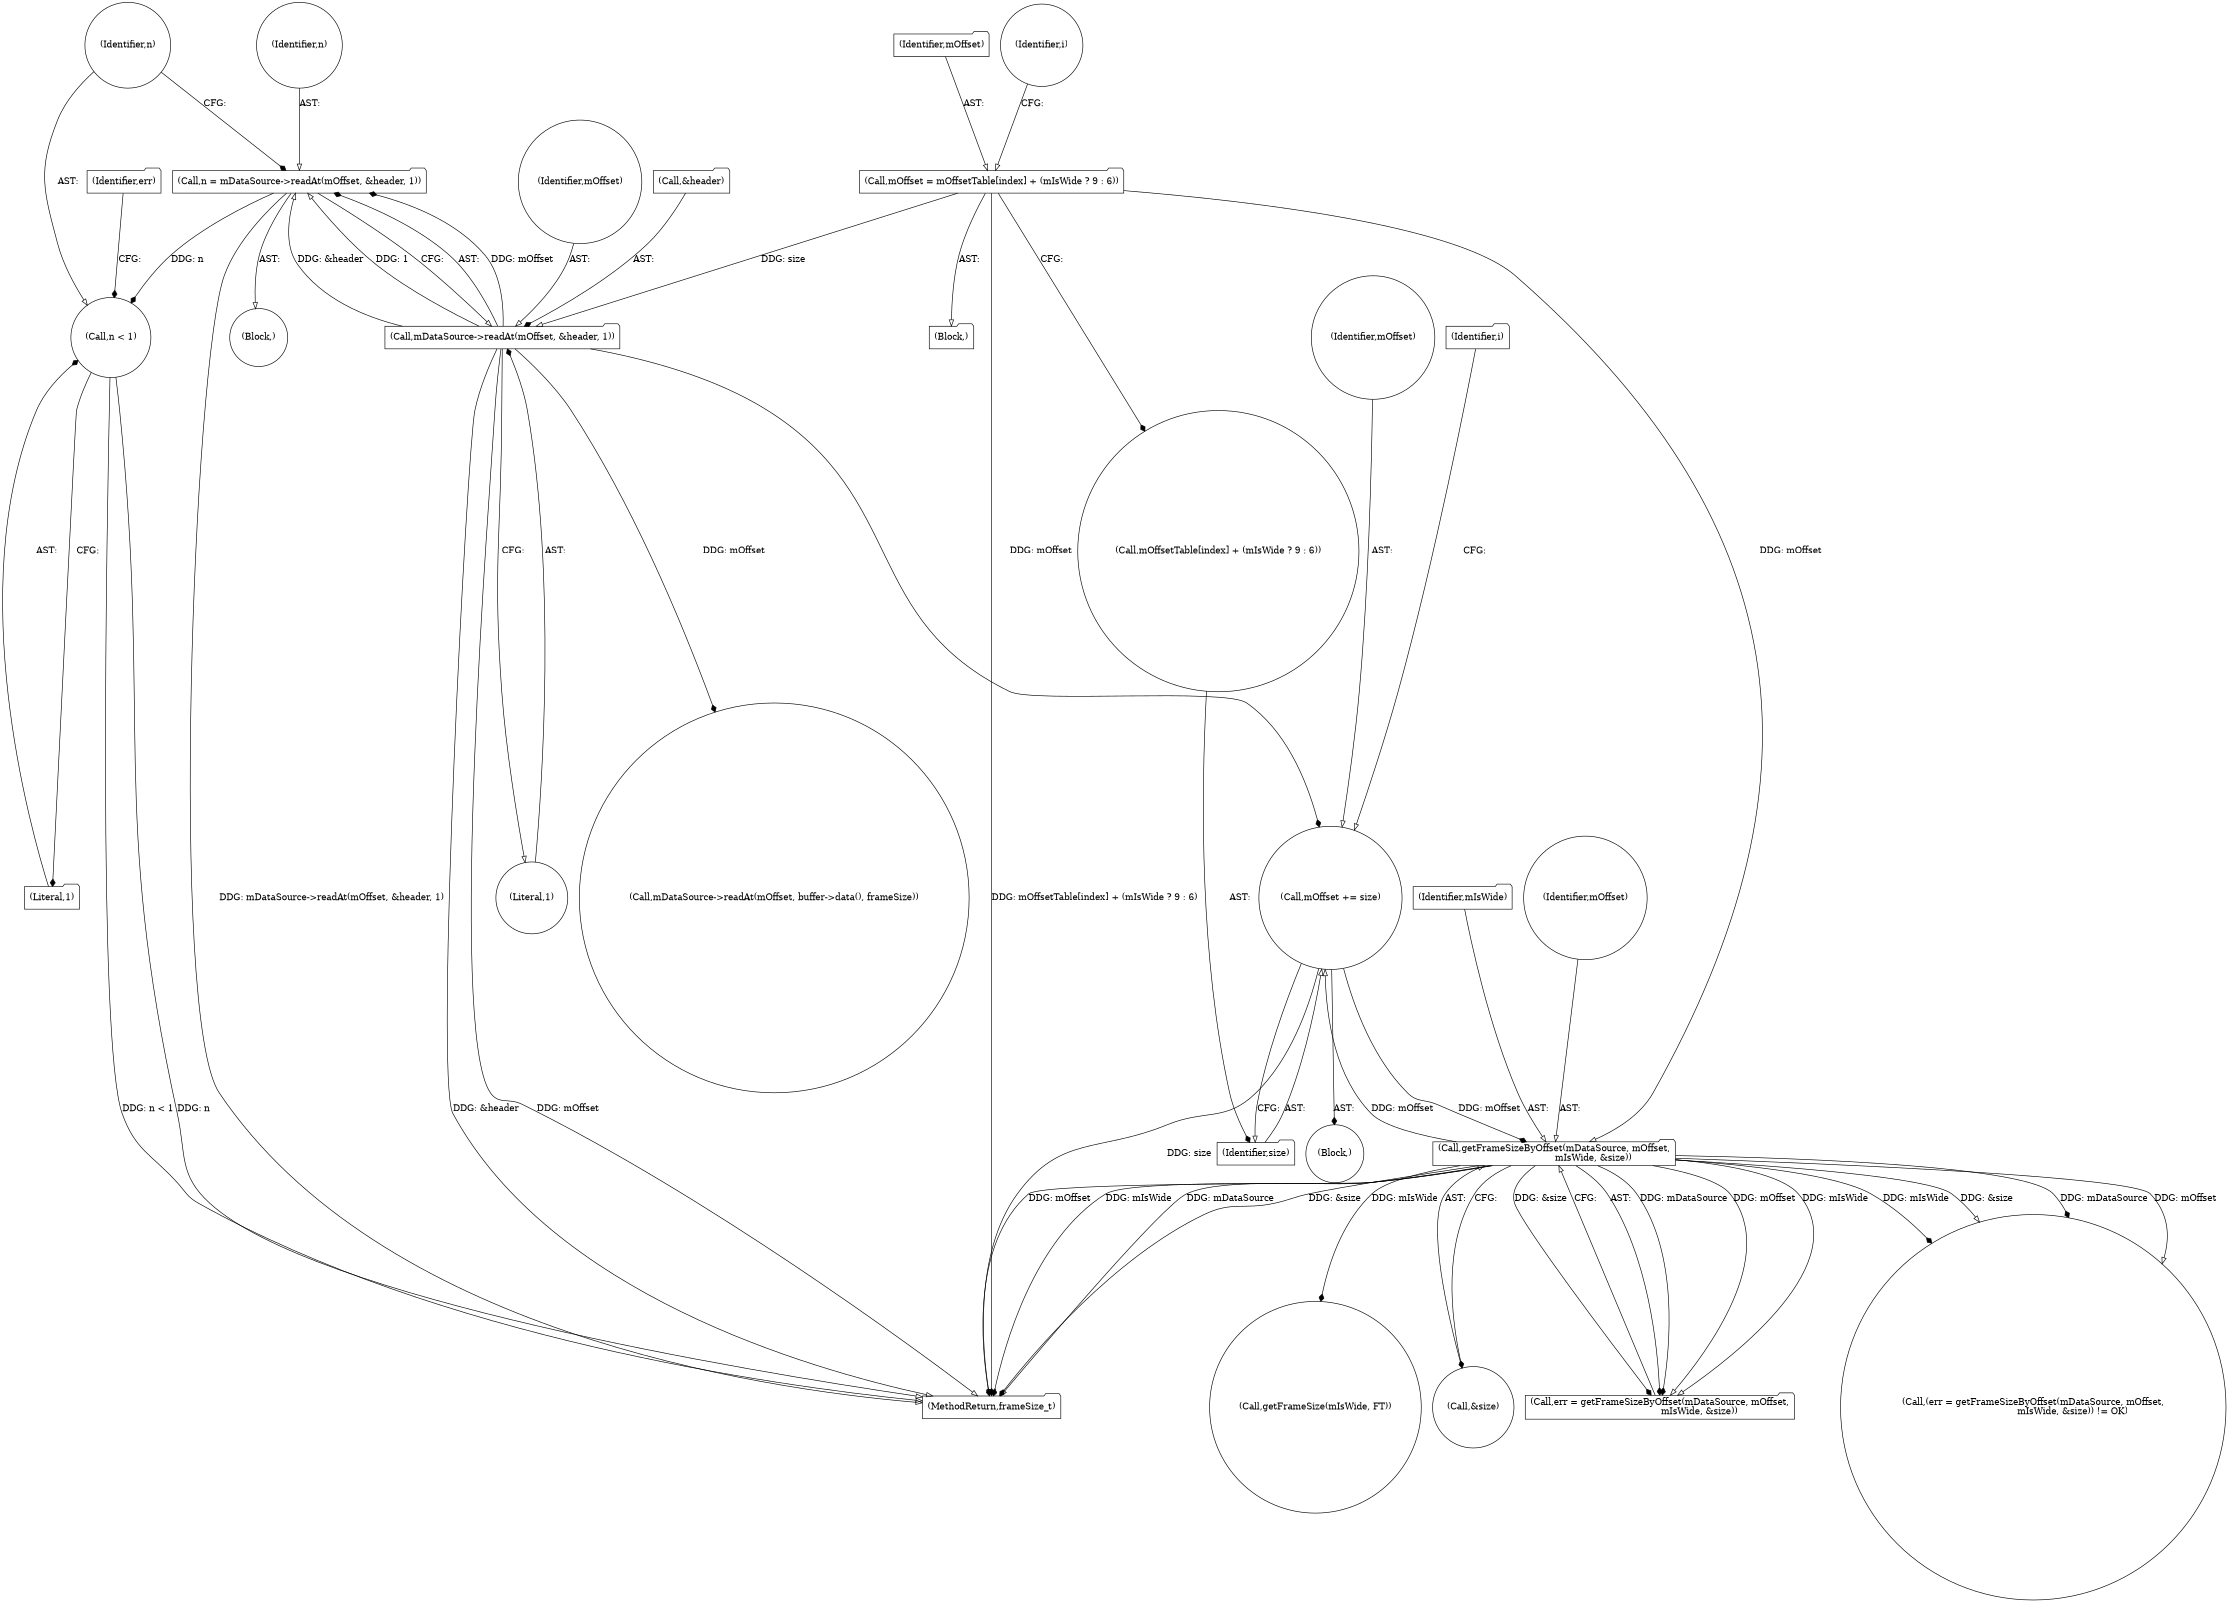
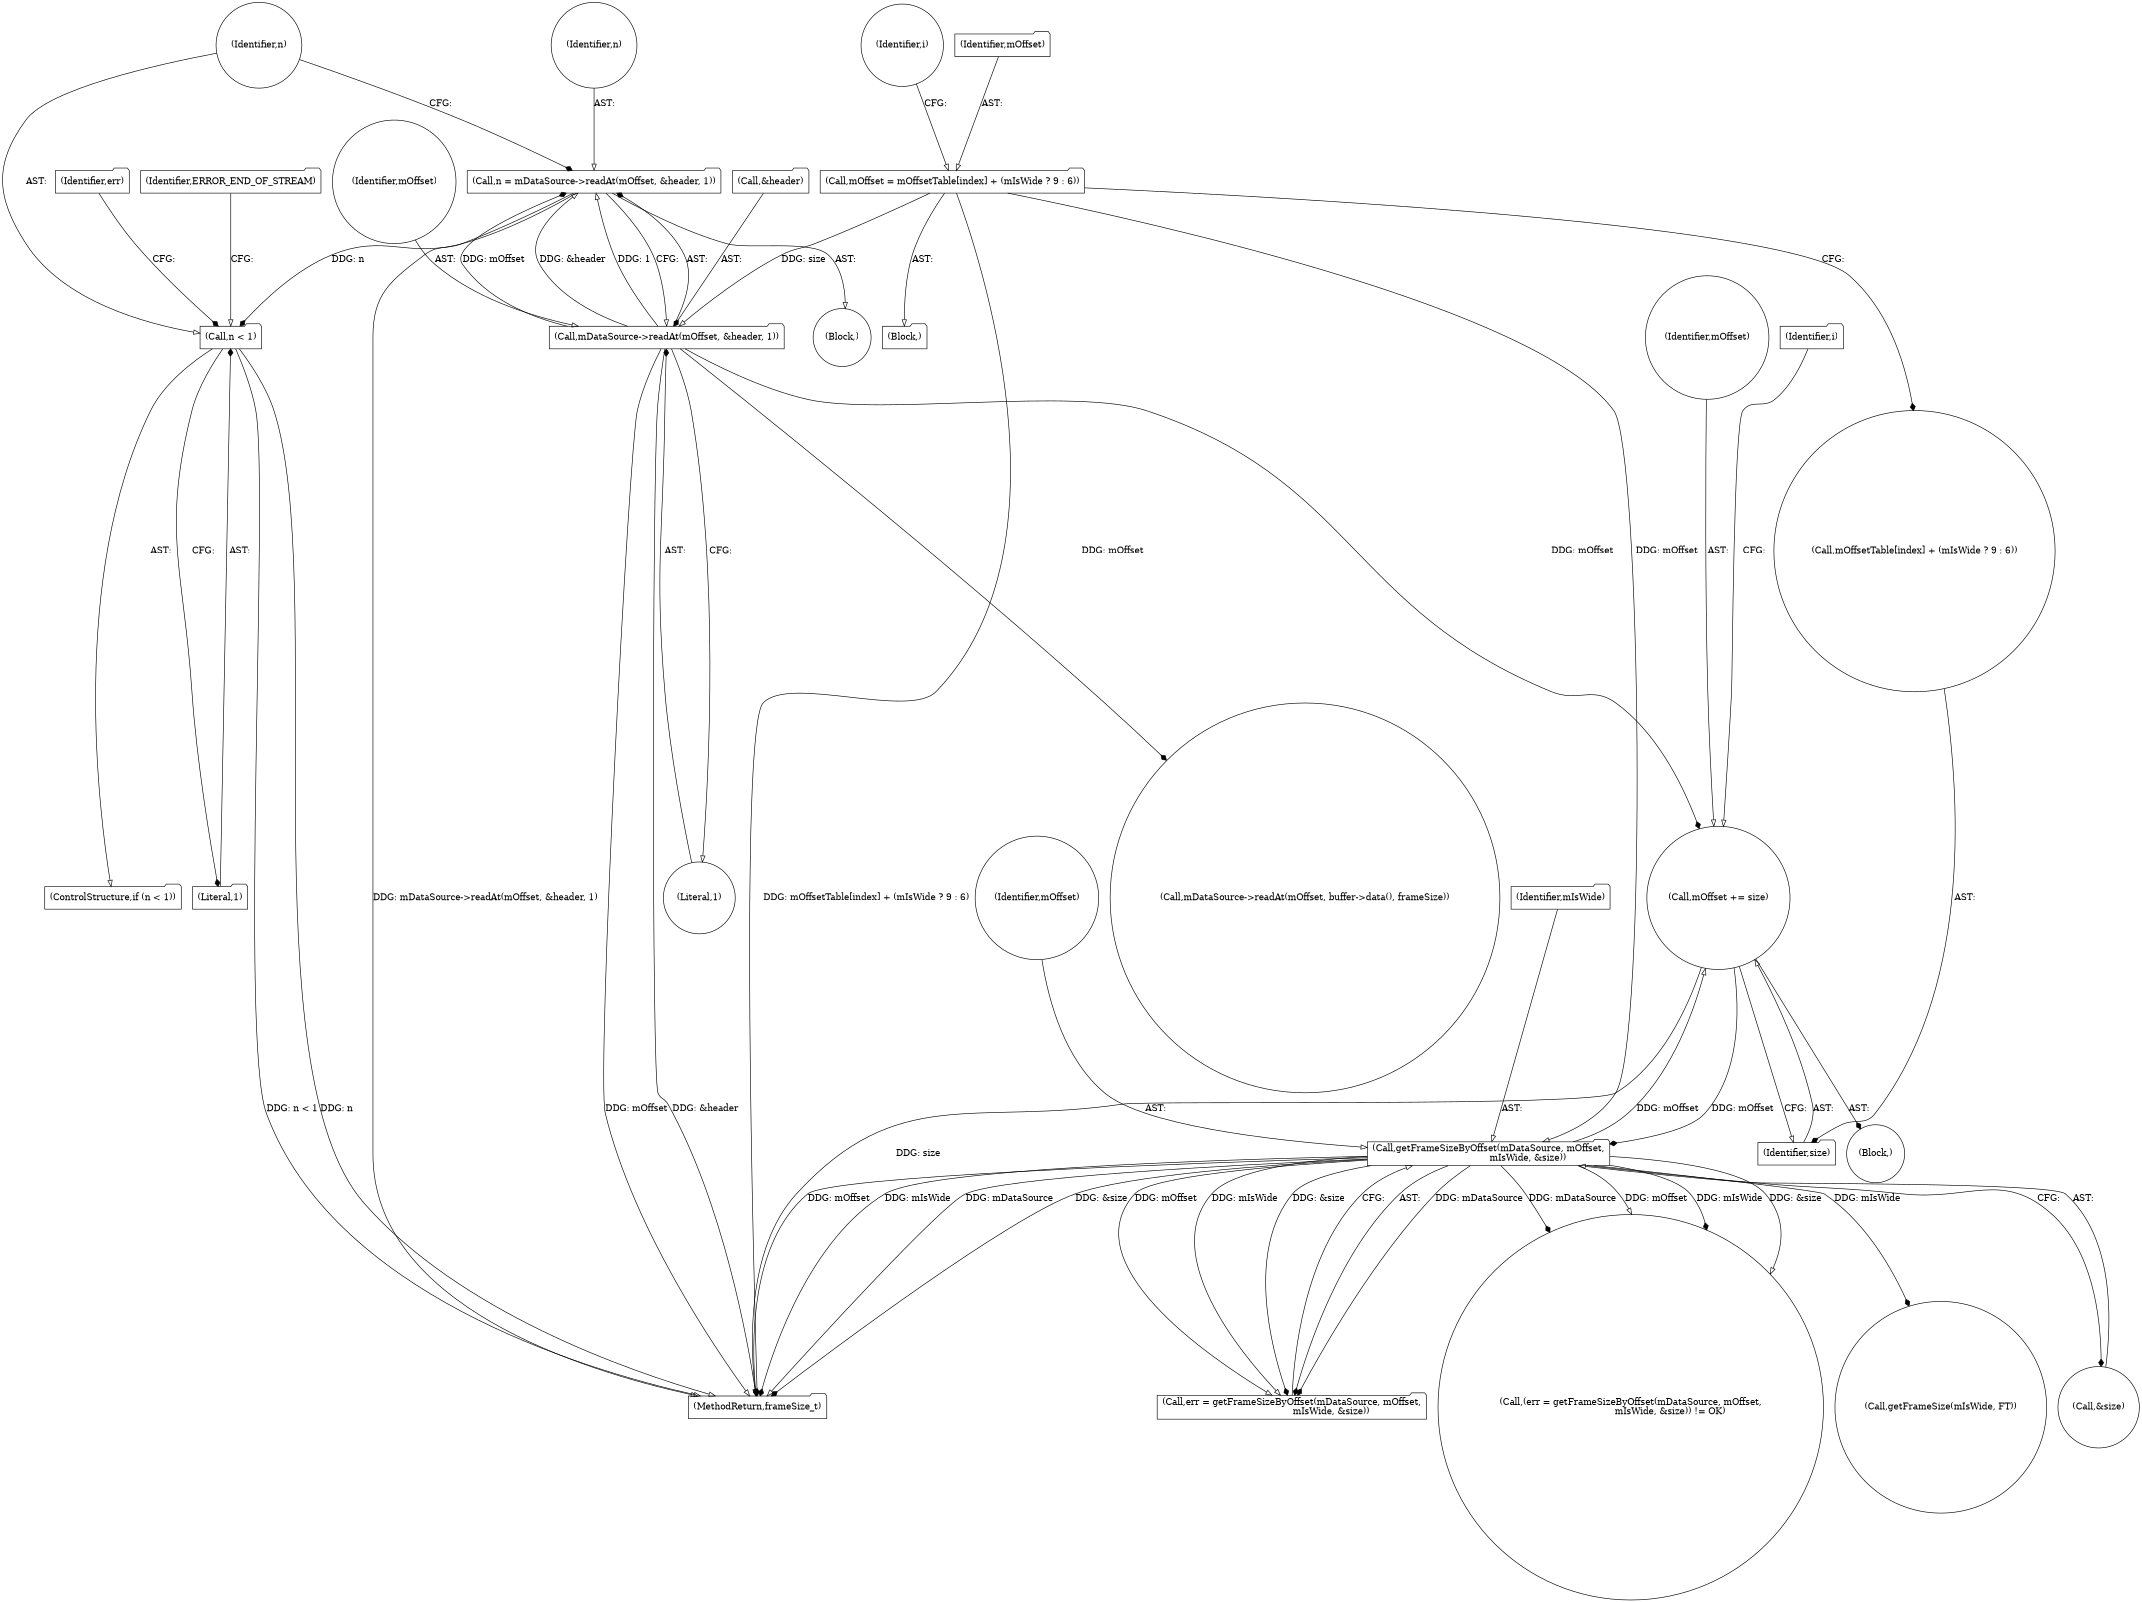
none -> (231, 182)
(111, 337) -> (231, 337)
none -> (113, 898)
